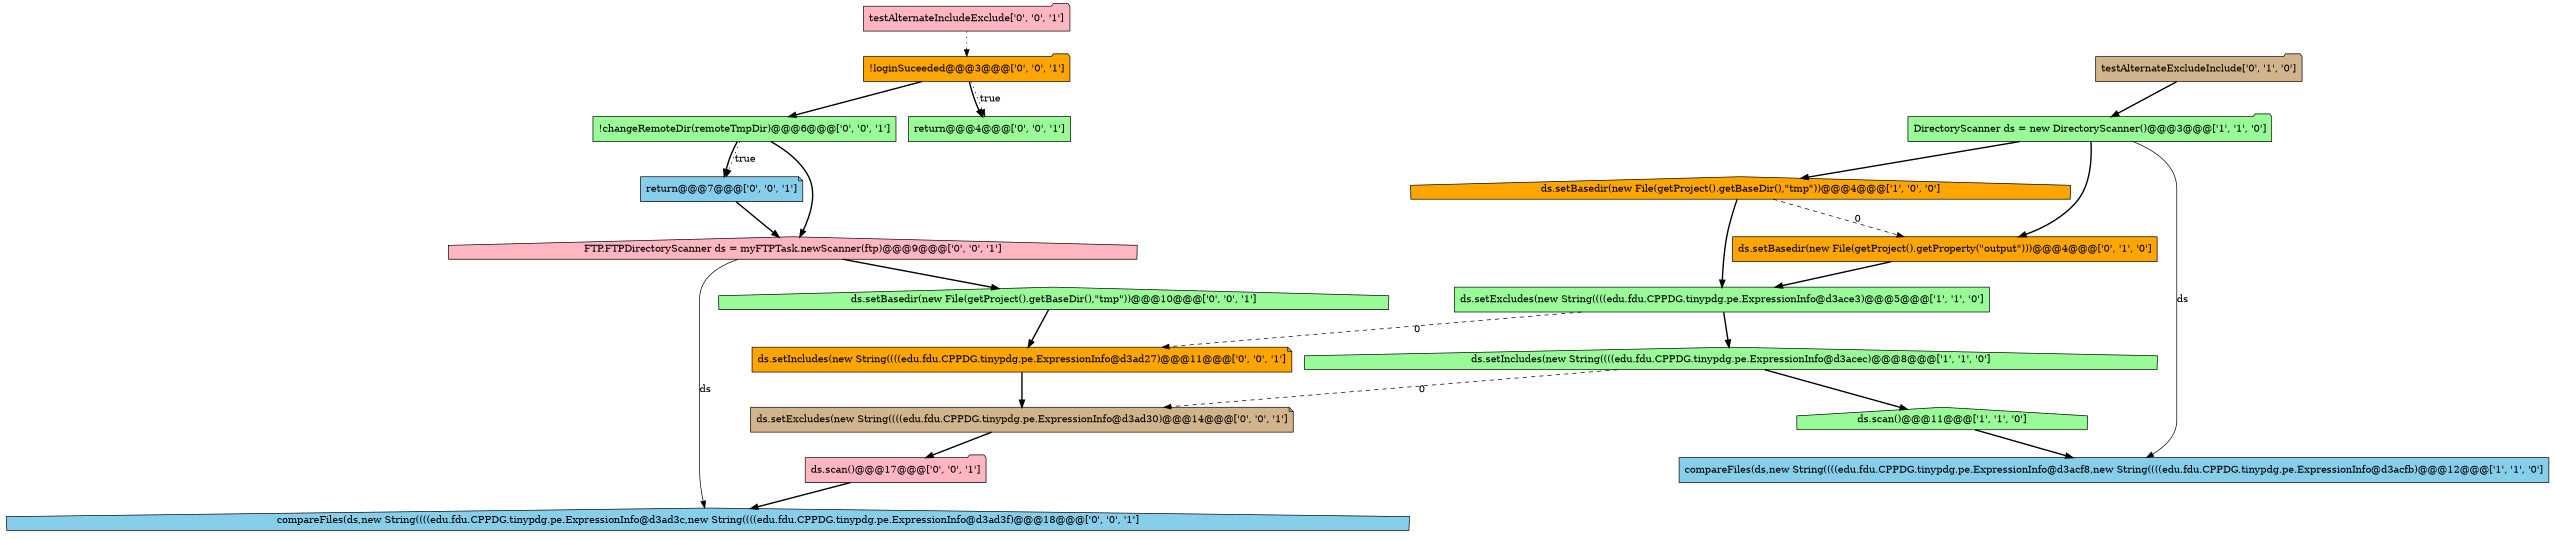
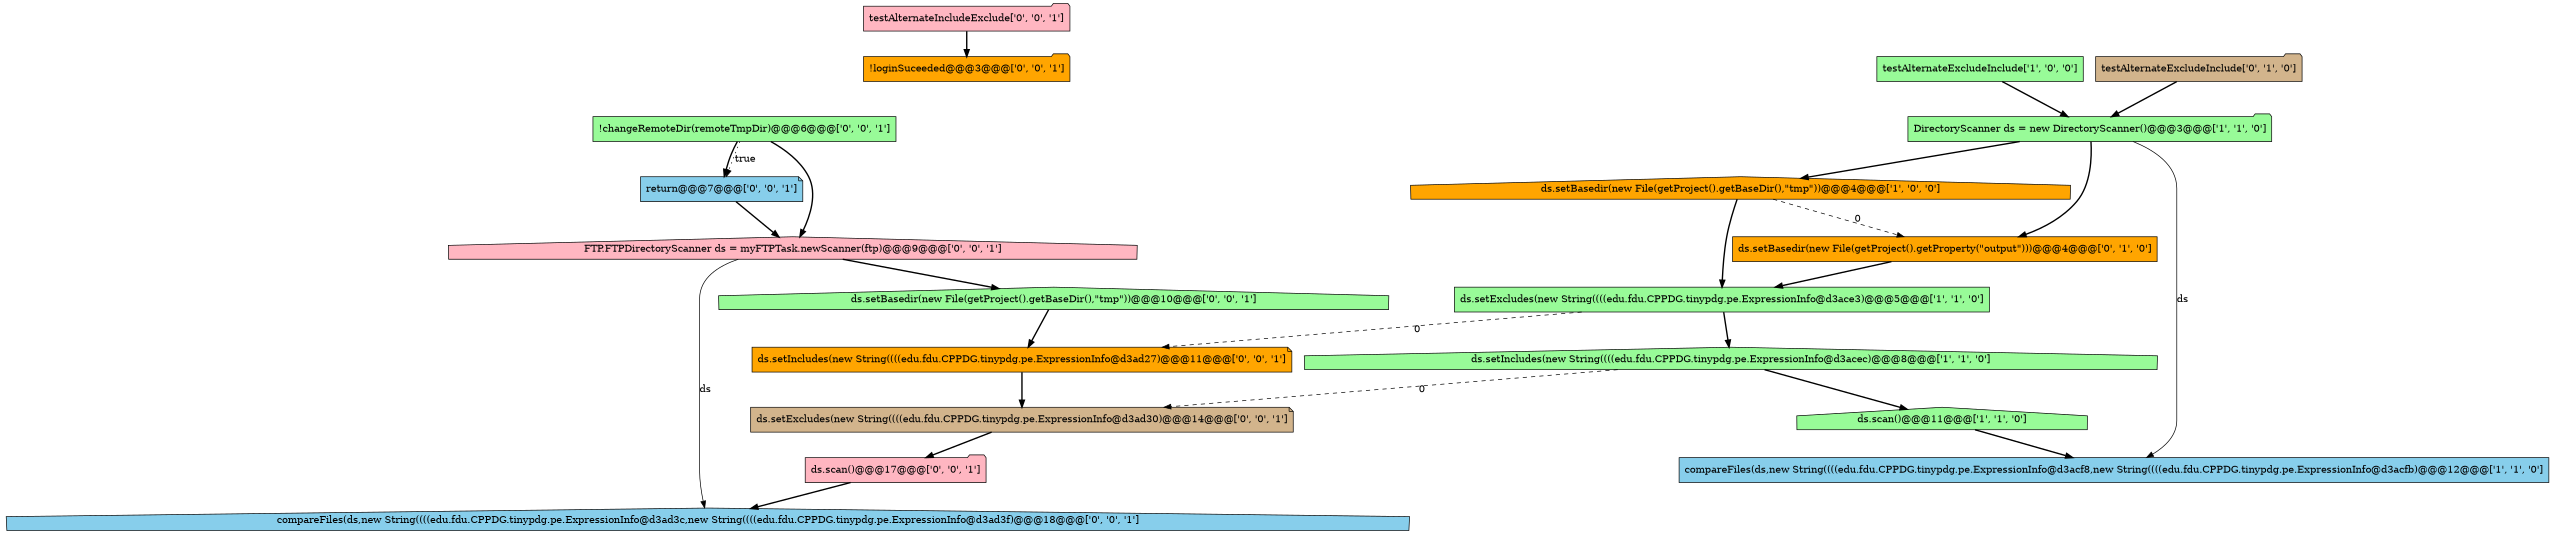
(967, 40) -> (967, 40)
none -> (1980, 69)
(859, 98) -> none
(990, 129) -> none
